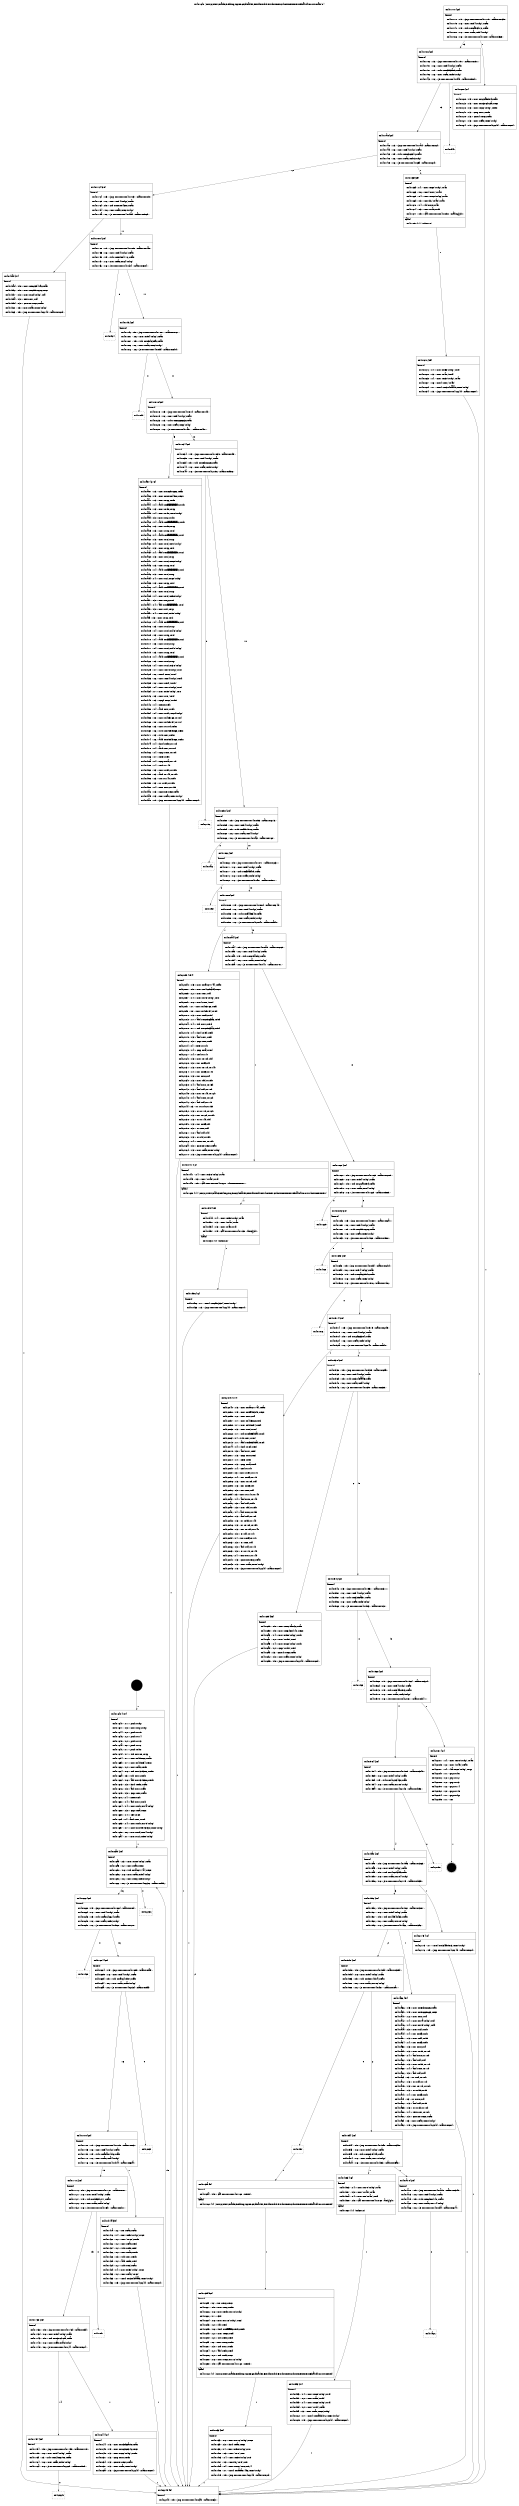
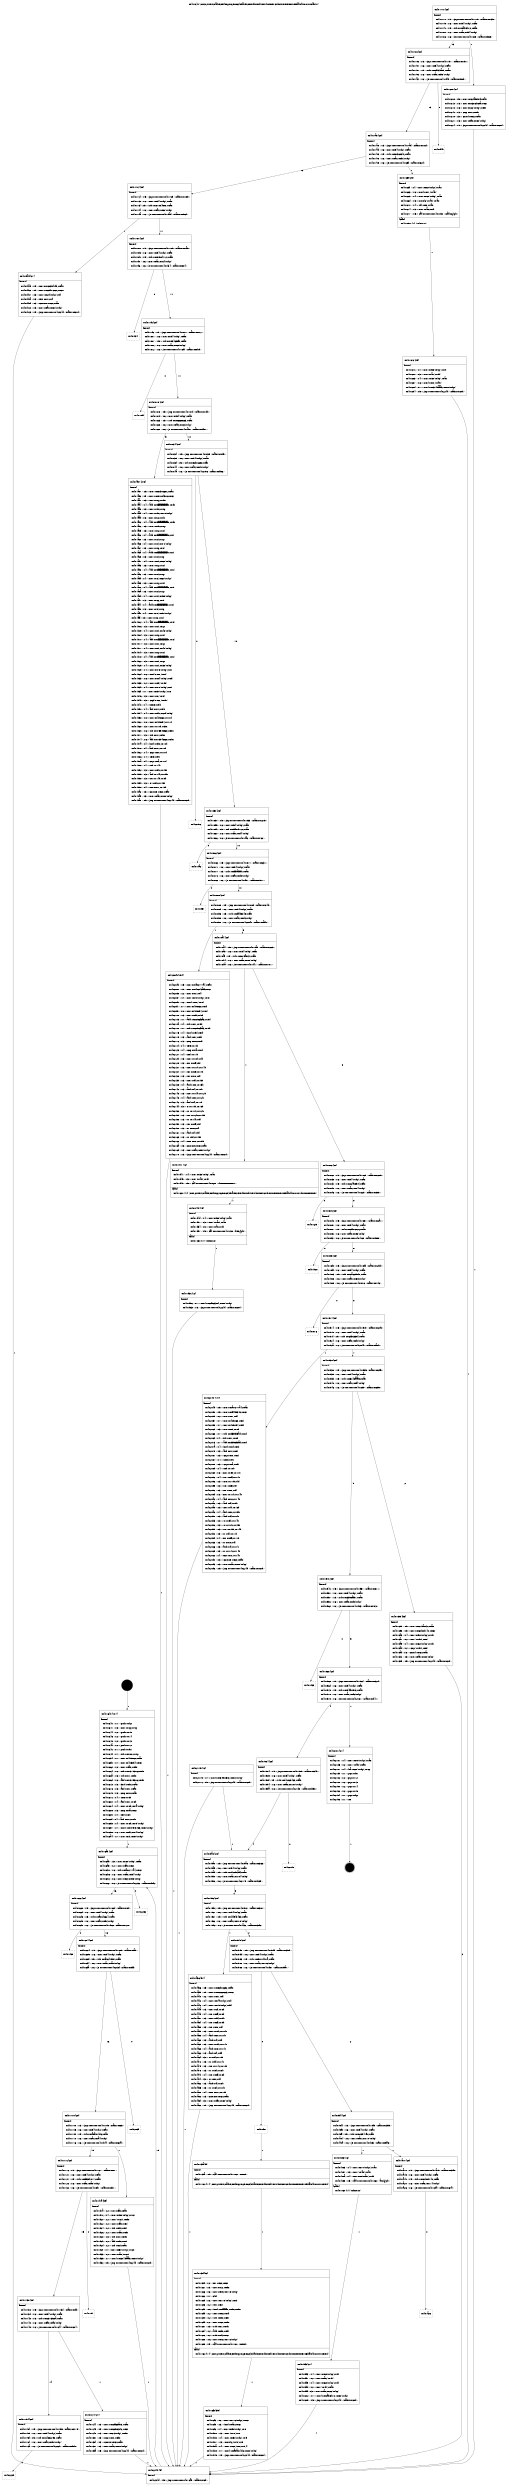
(434, 1906) -> (227, 1818)
